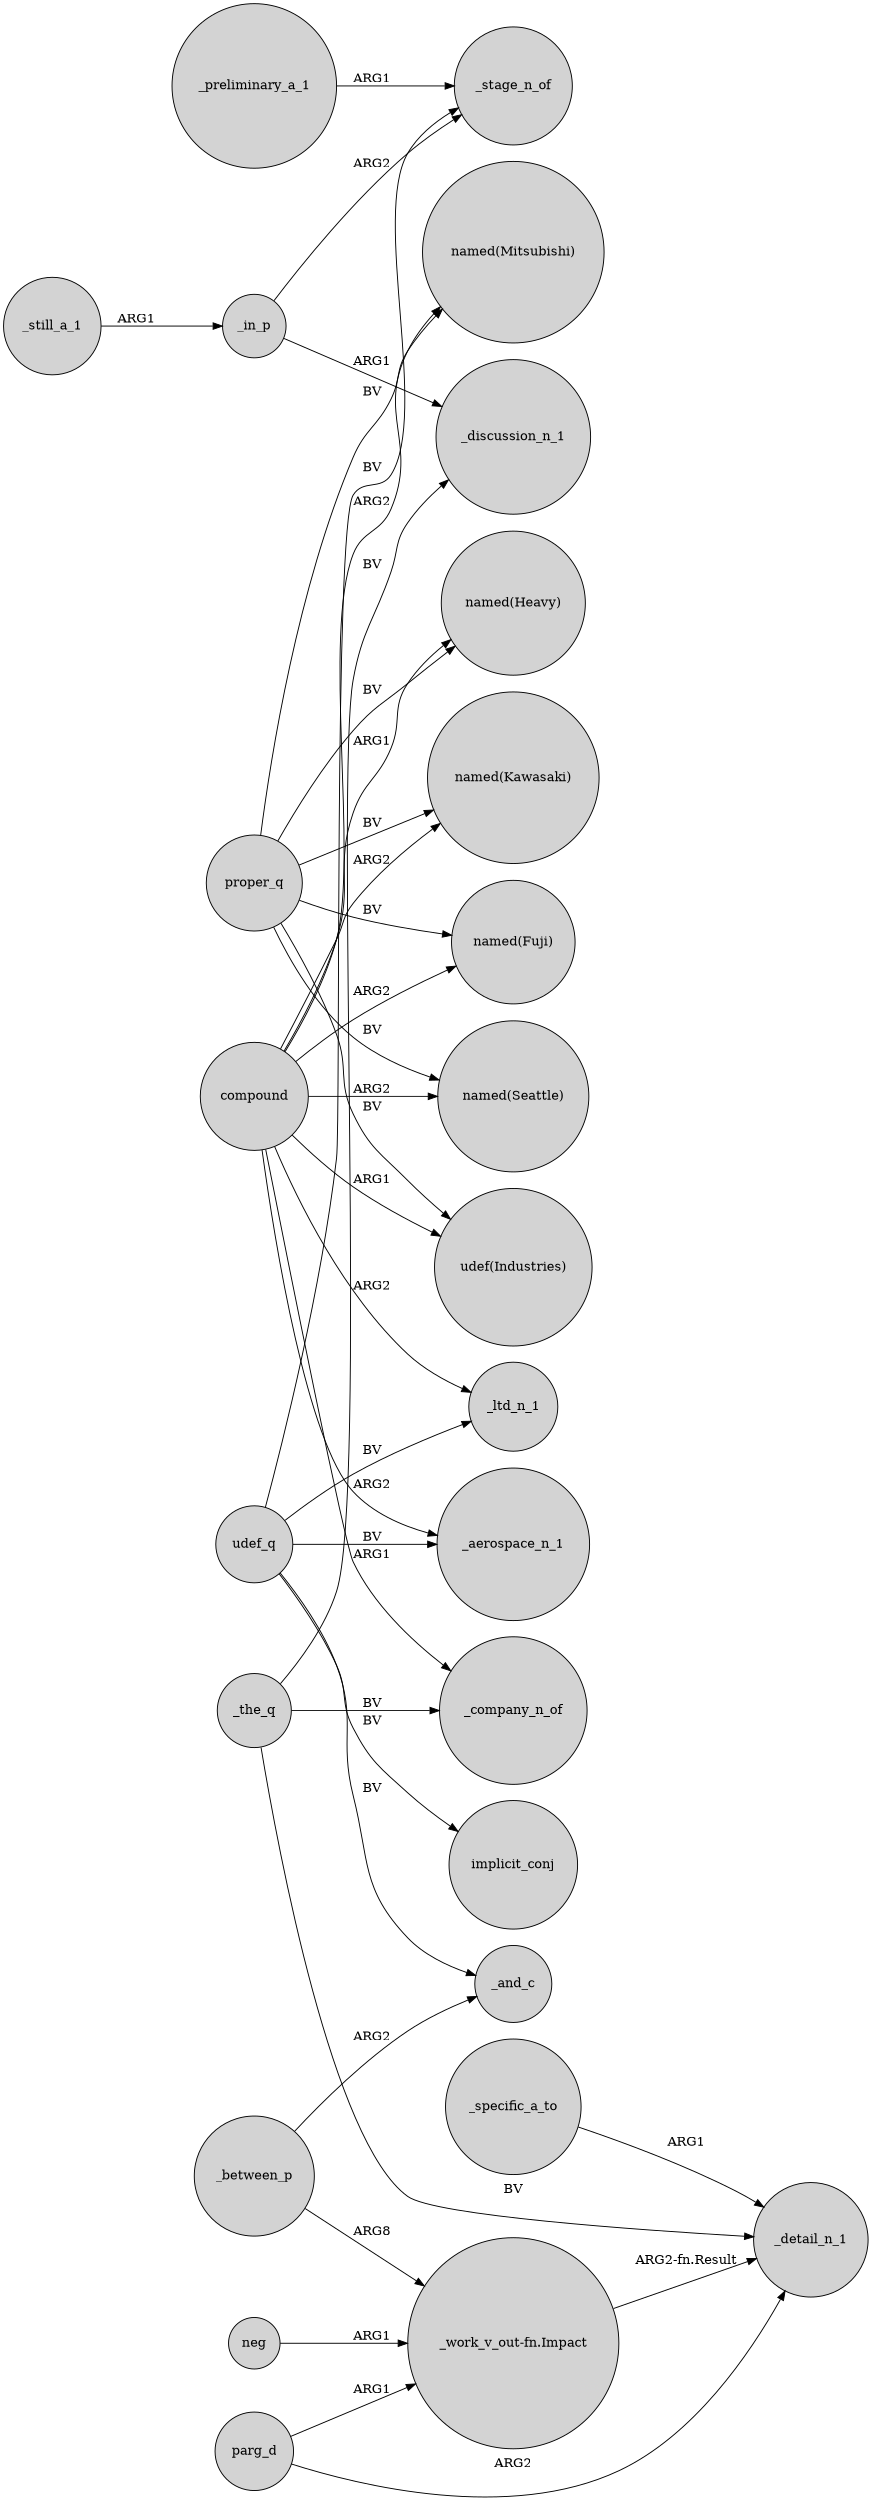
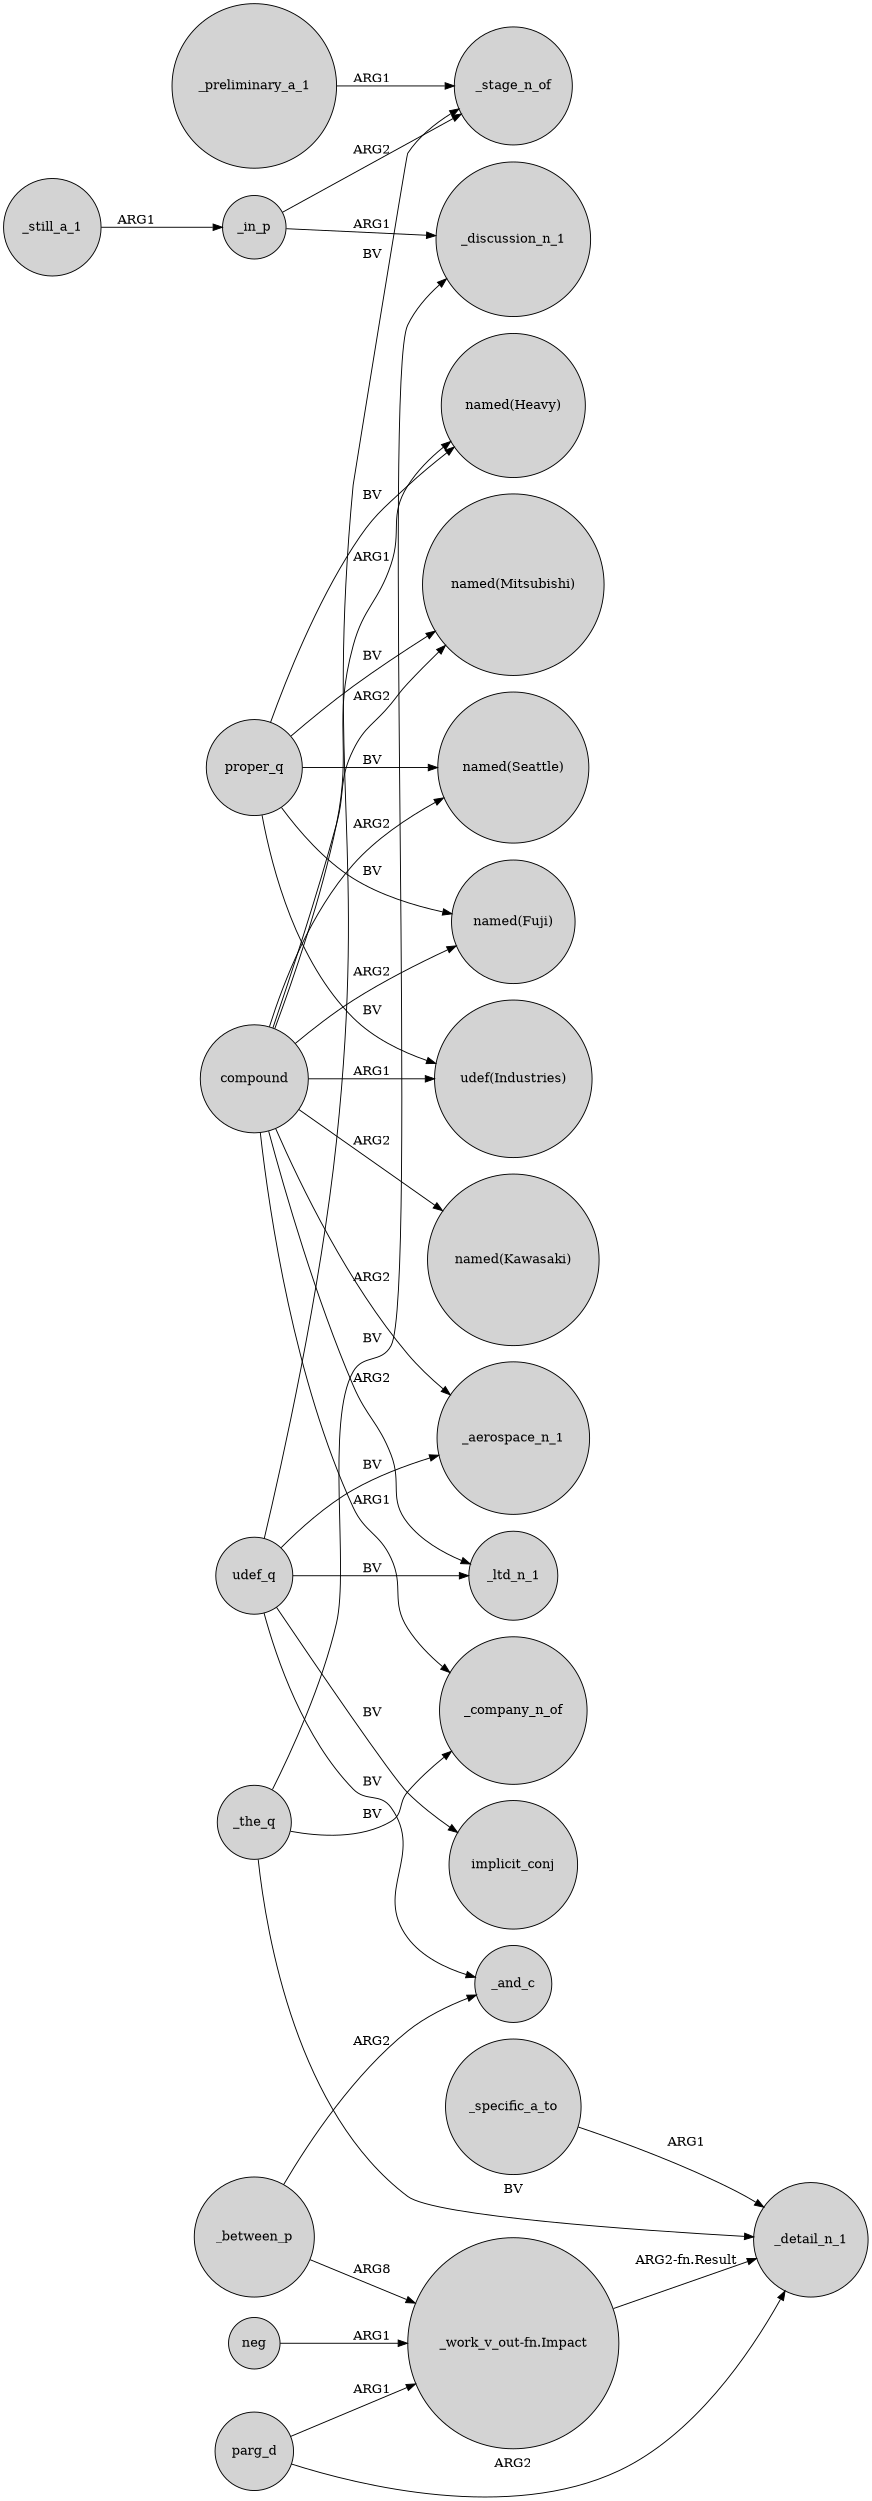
(362, 839) -> none
